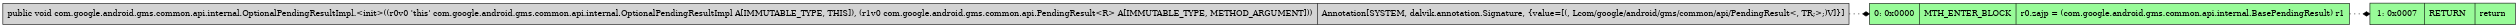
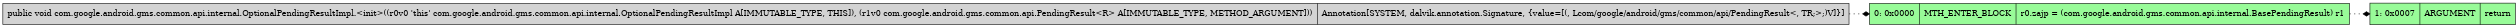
(2447, 14) -> (2450, 14)
